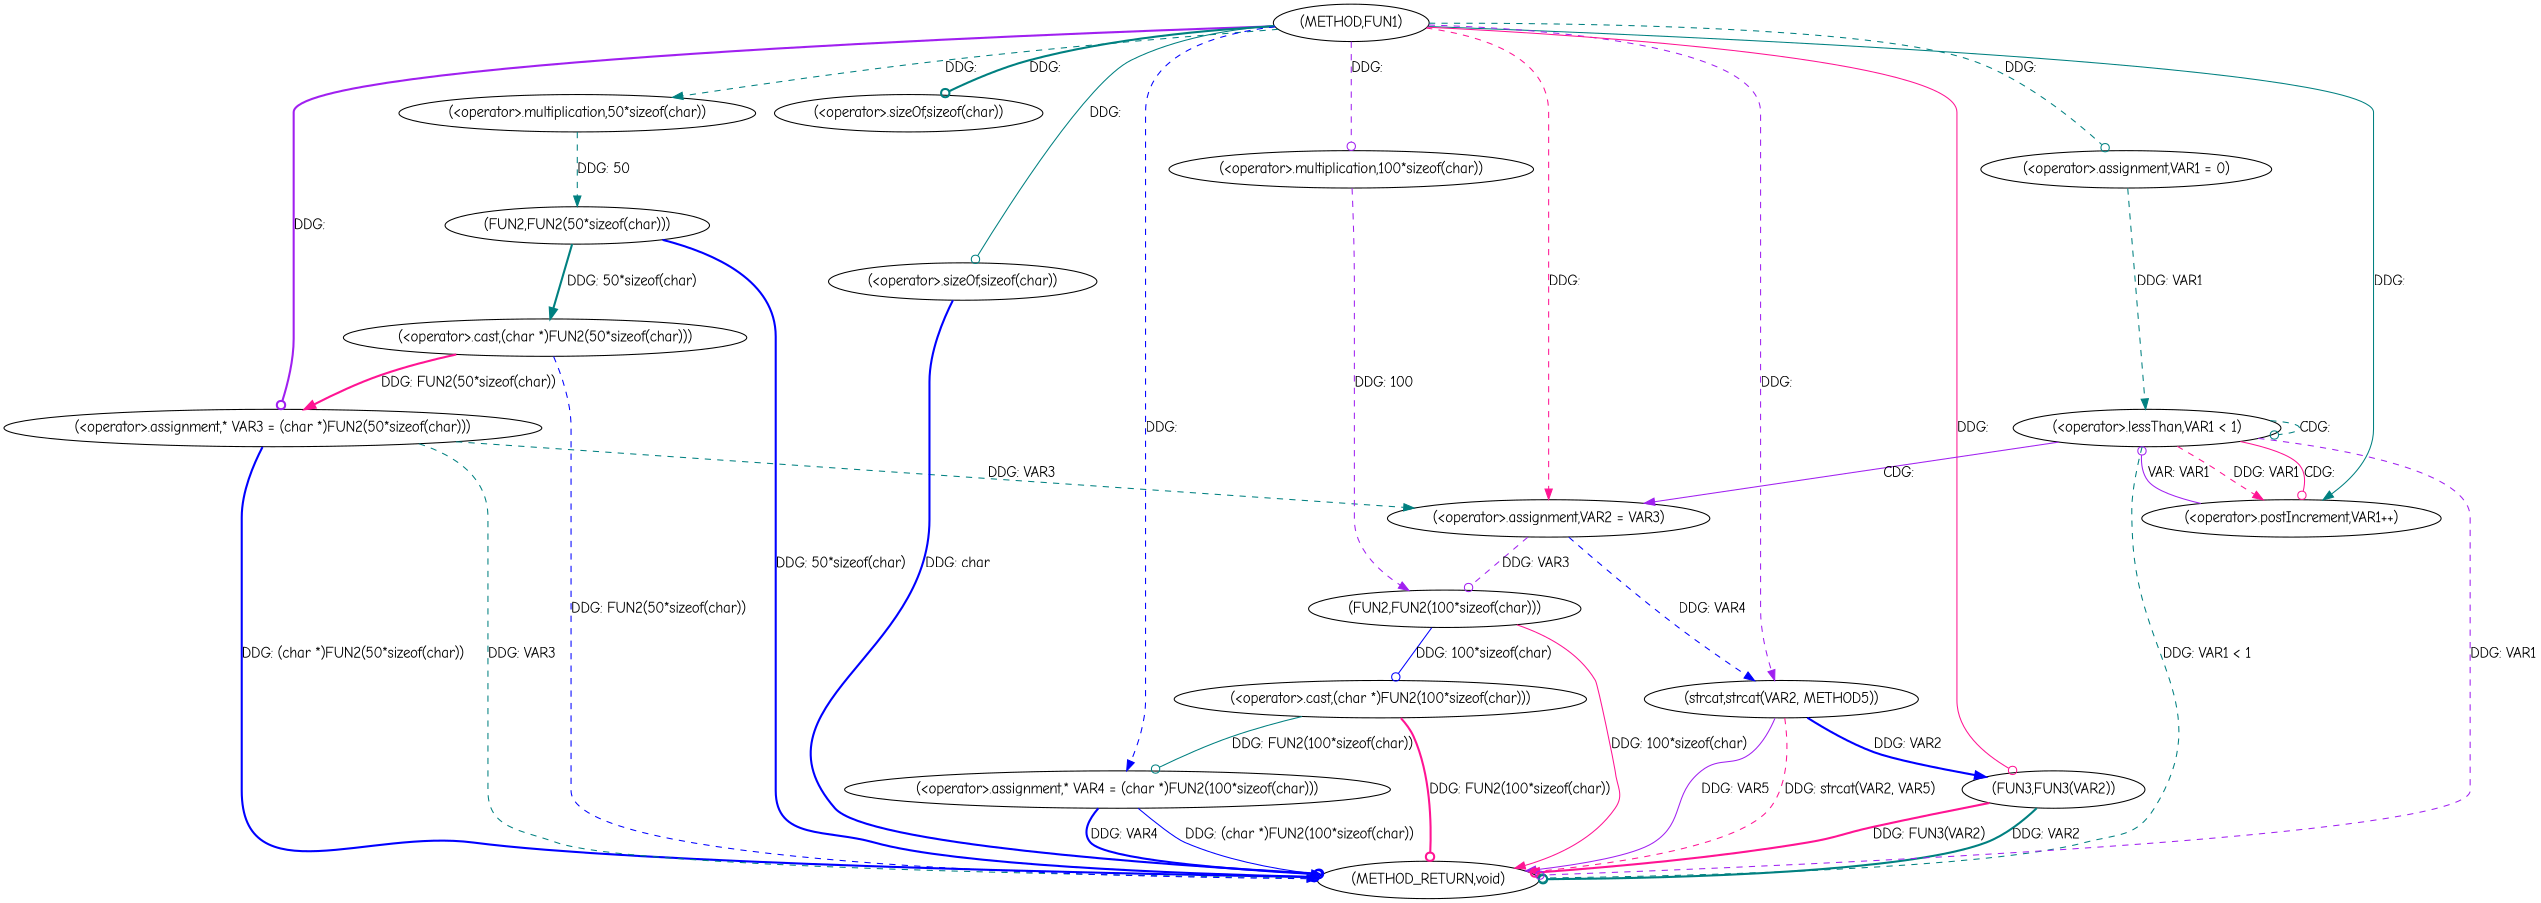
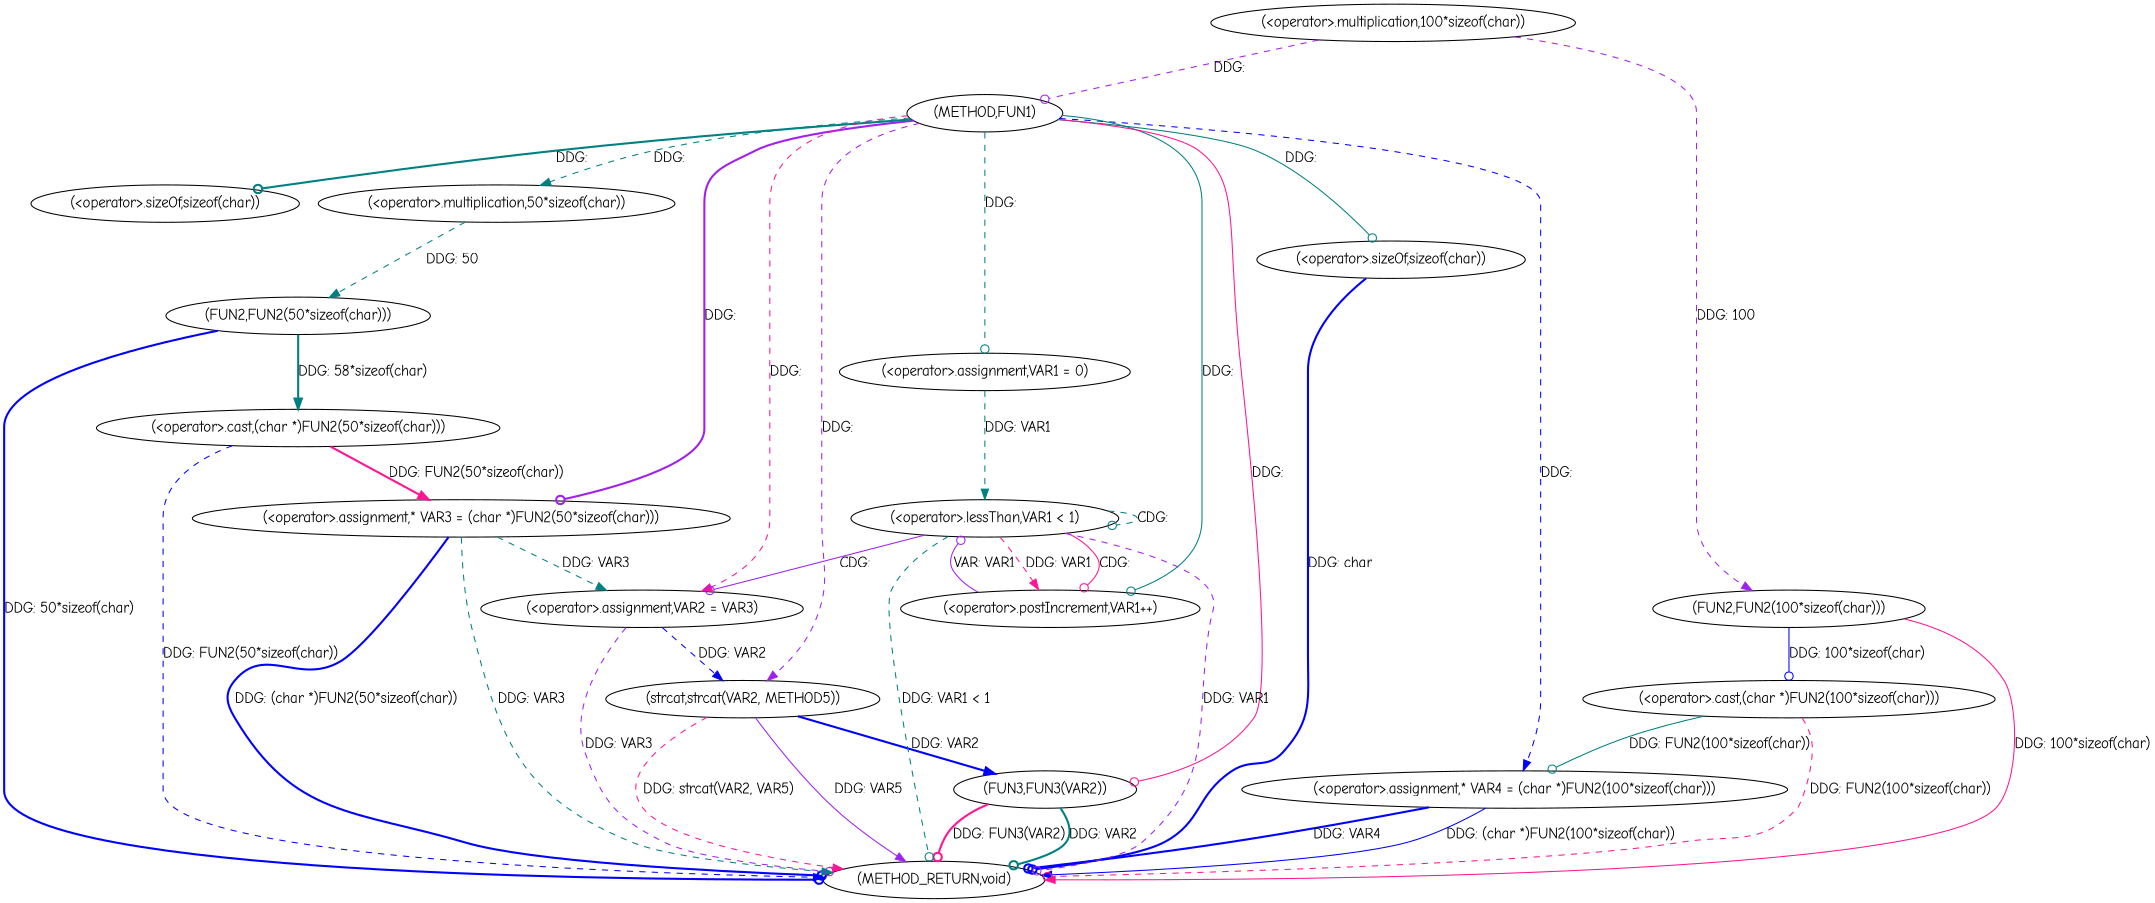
(2102, 64) -> (1202, 322)
(1351, 92) -> (1184, 69)
(632, 282) -> (363, 372)
(1857, 472) -> (814, 564)
(1500, 561) -> (623, 817)
(1712, 609) -> (732, 654)
(1427, 782) -> (1476, 861)
